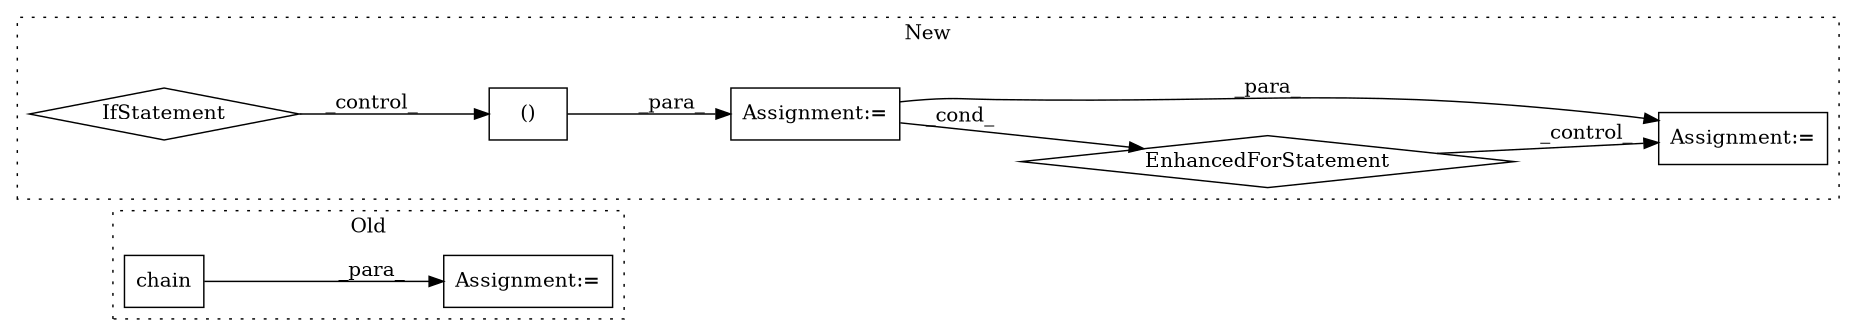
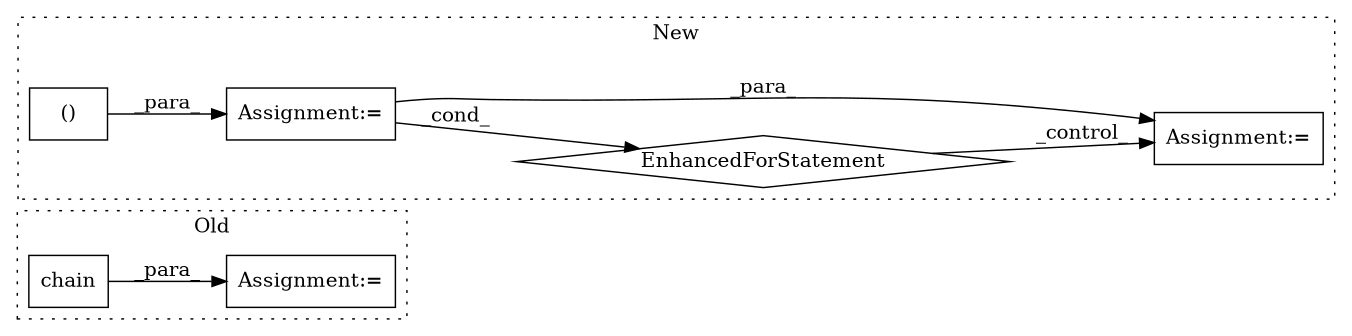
(164, 114) -> none
